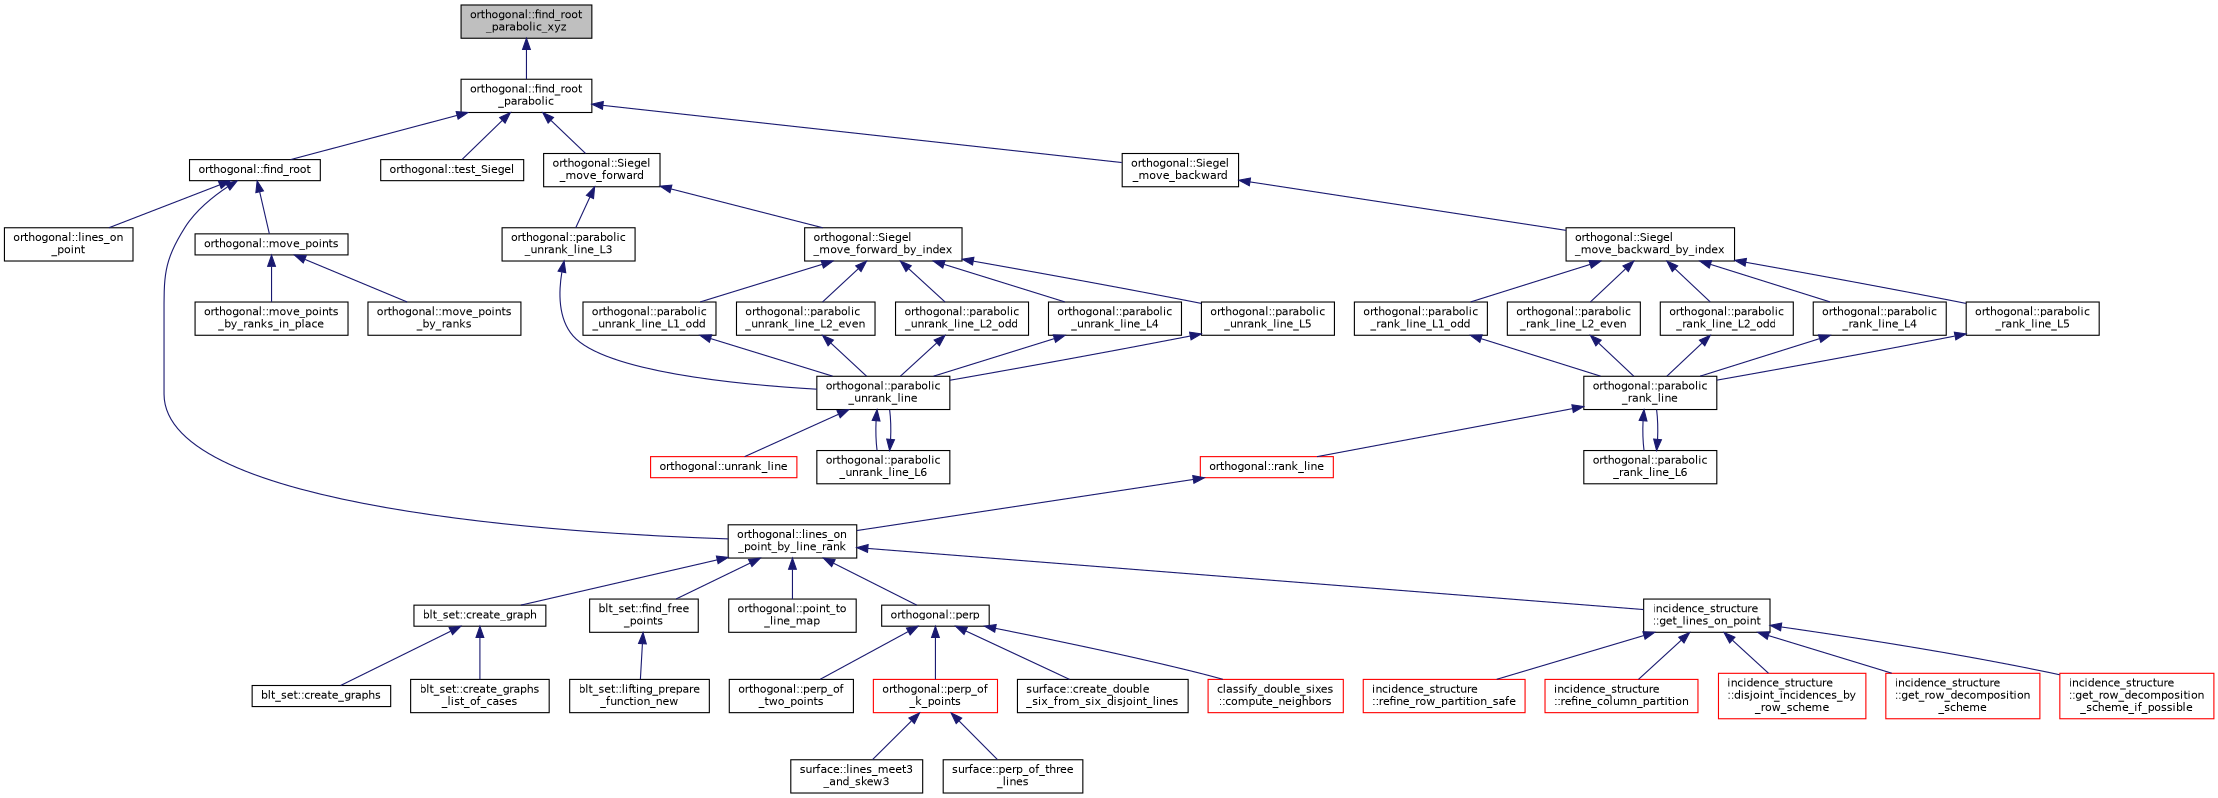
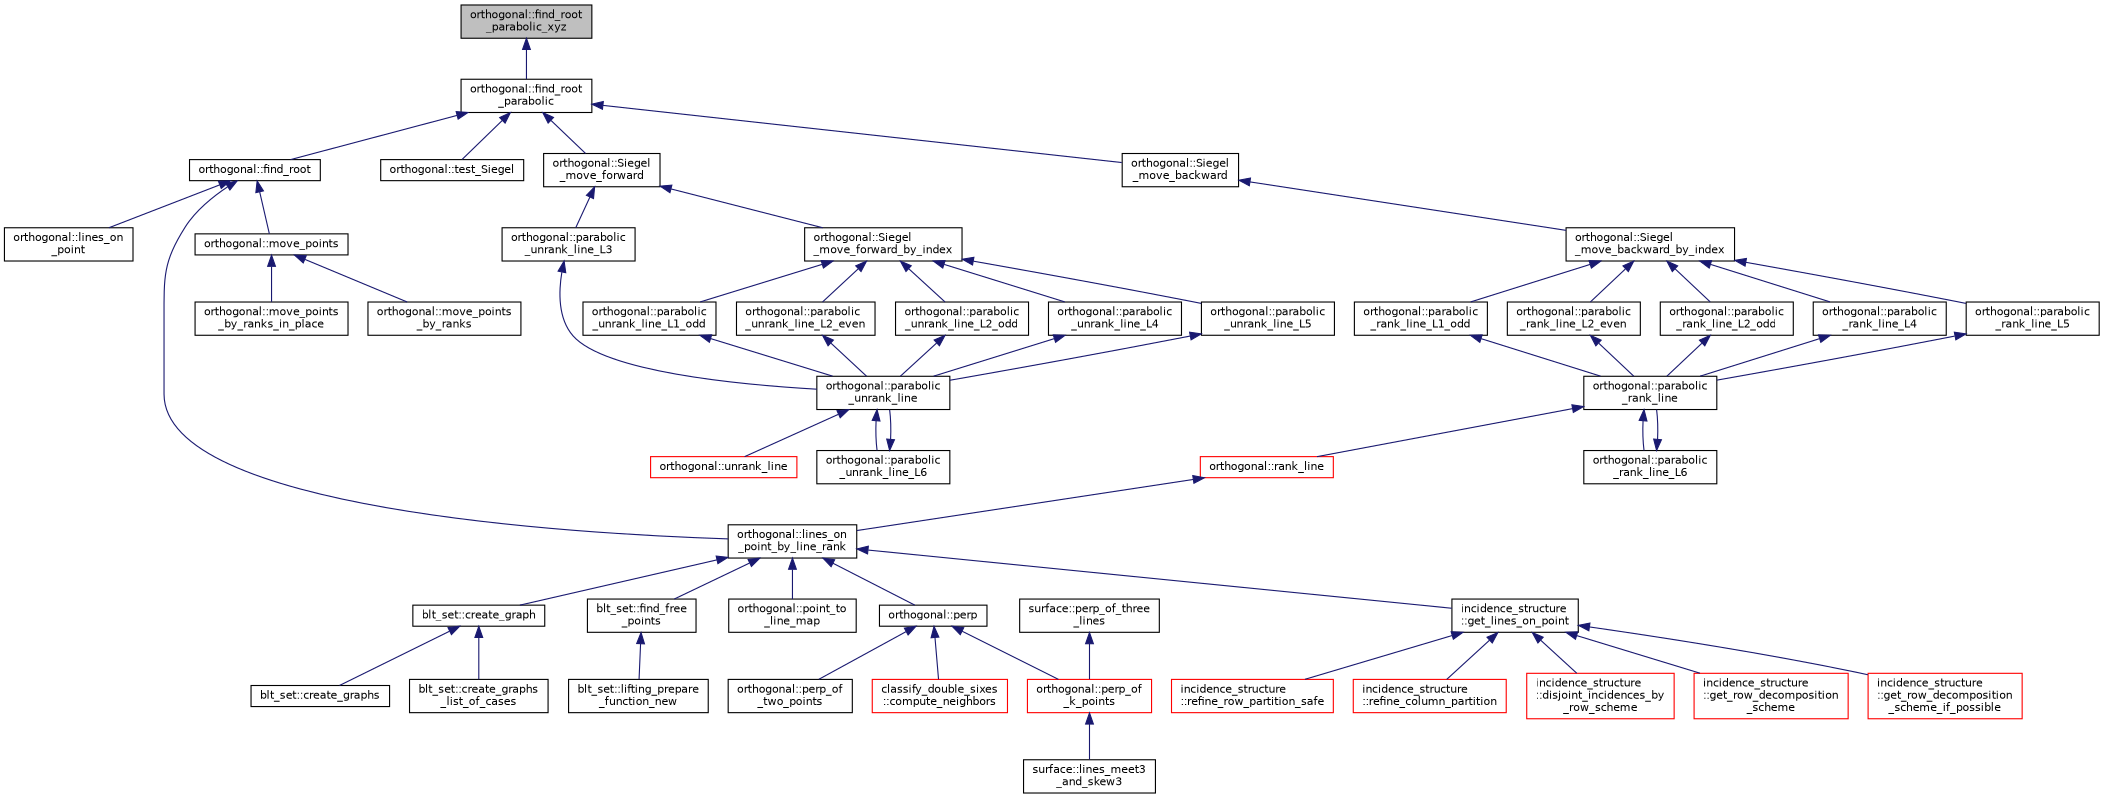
(1103, 696) -> none
(978, 740) -> (1089, 661)
